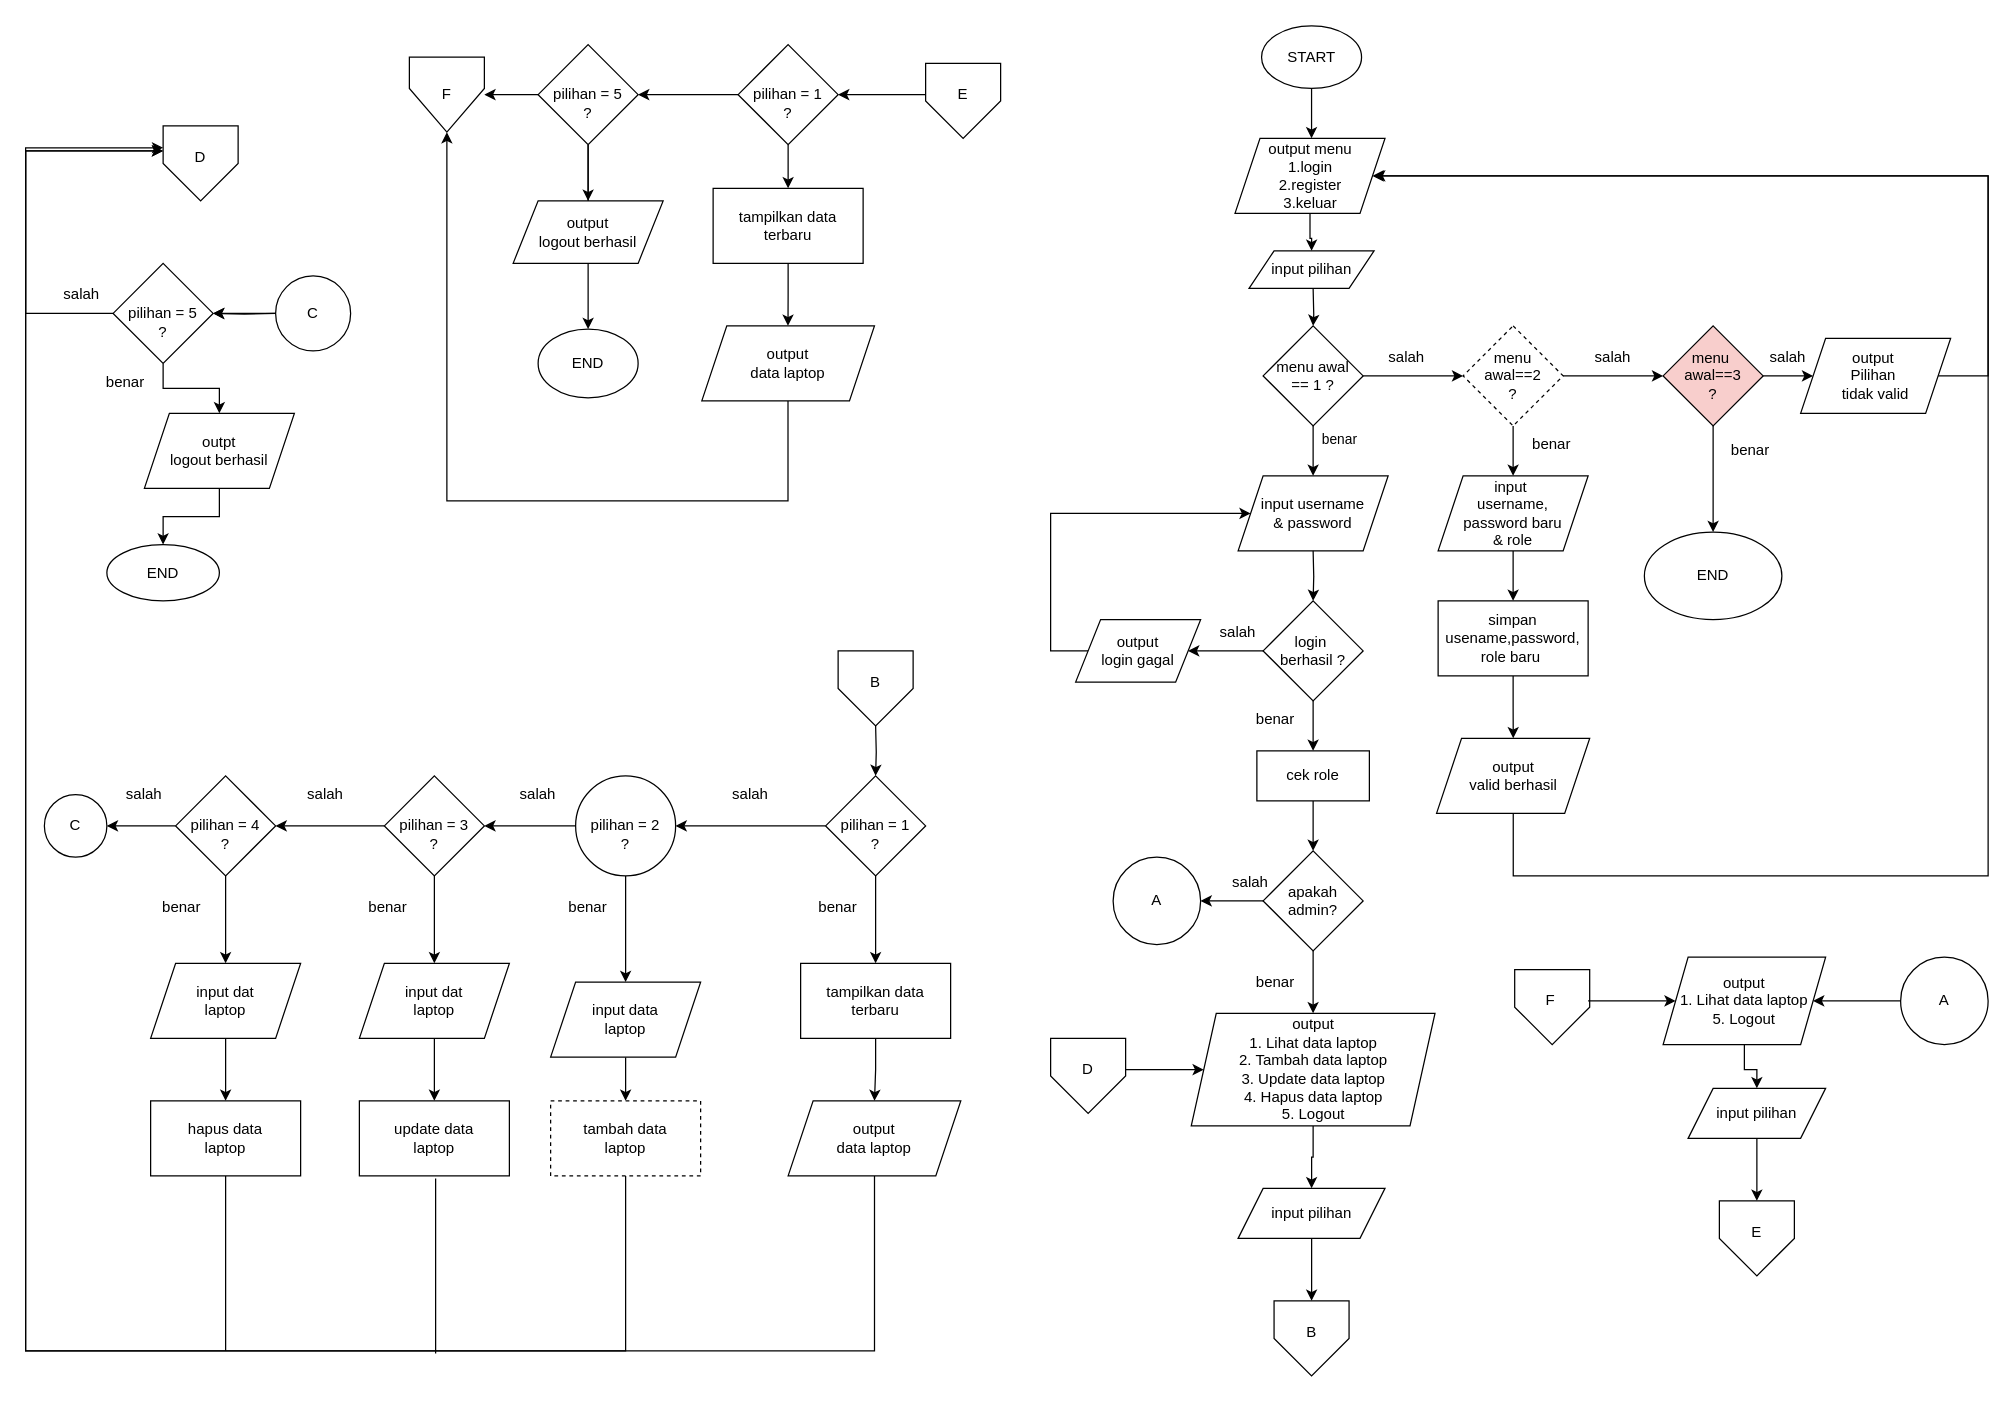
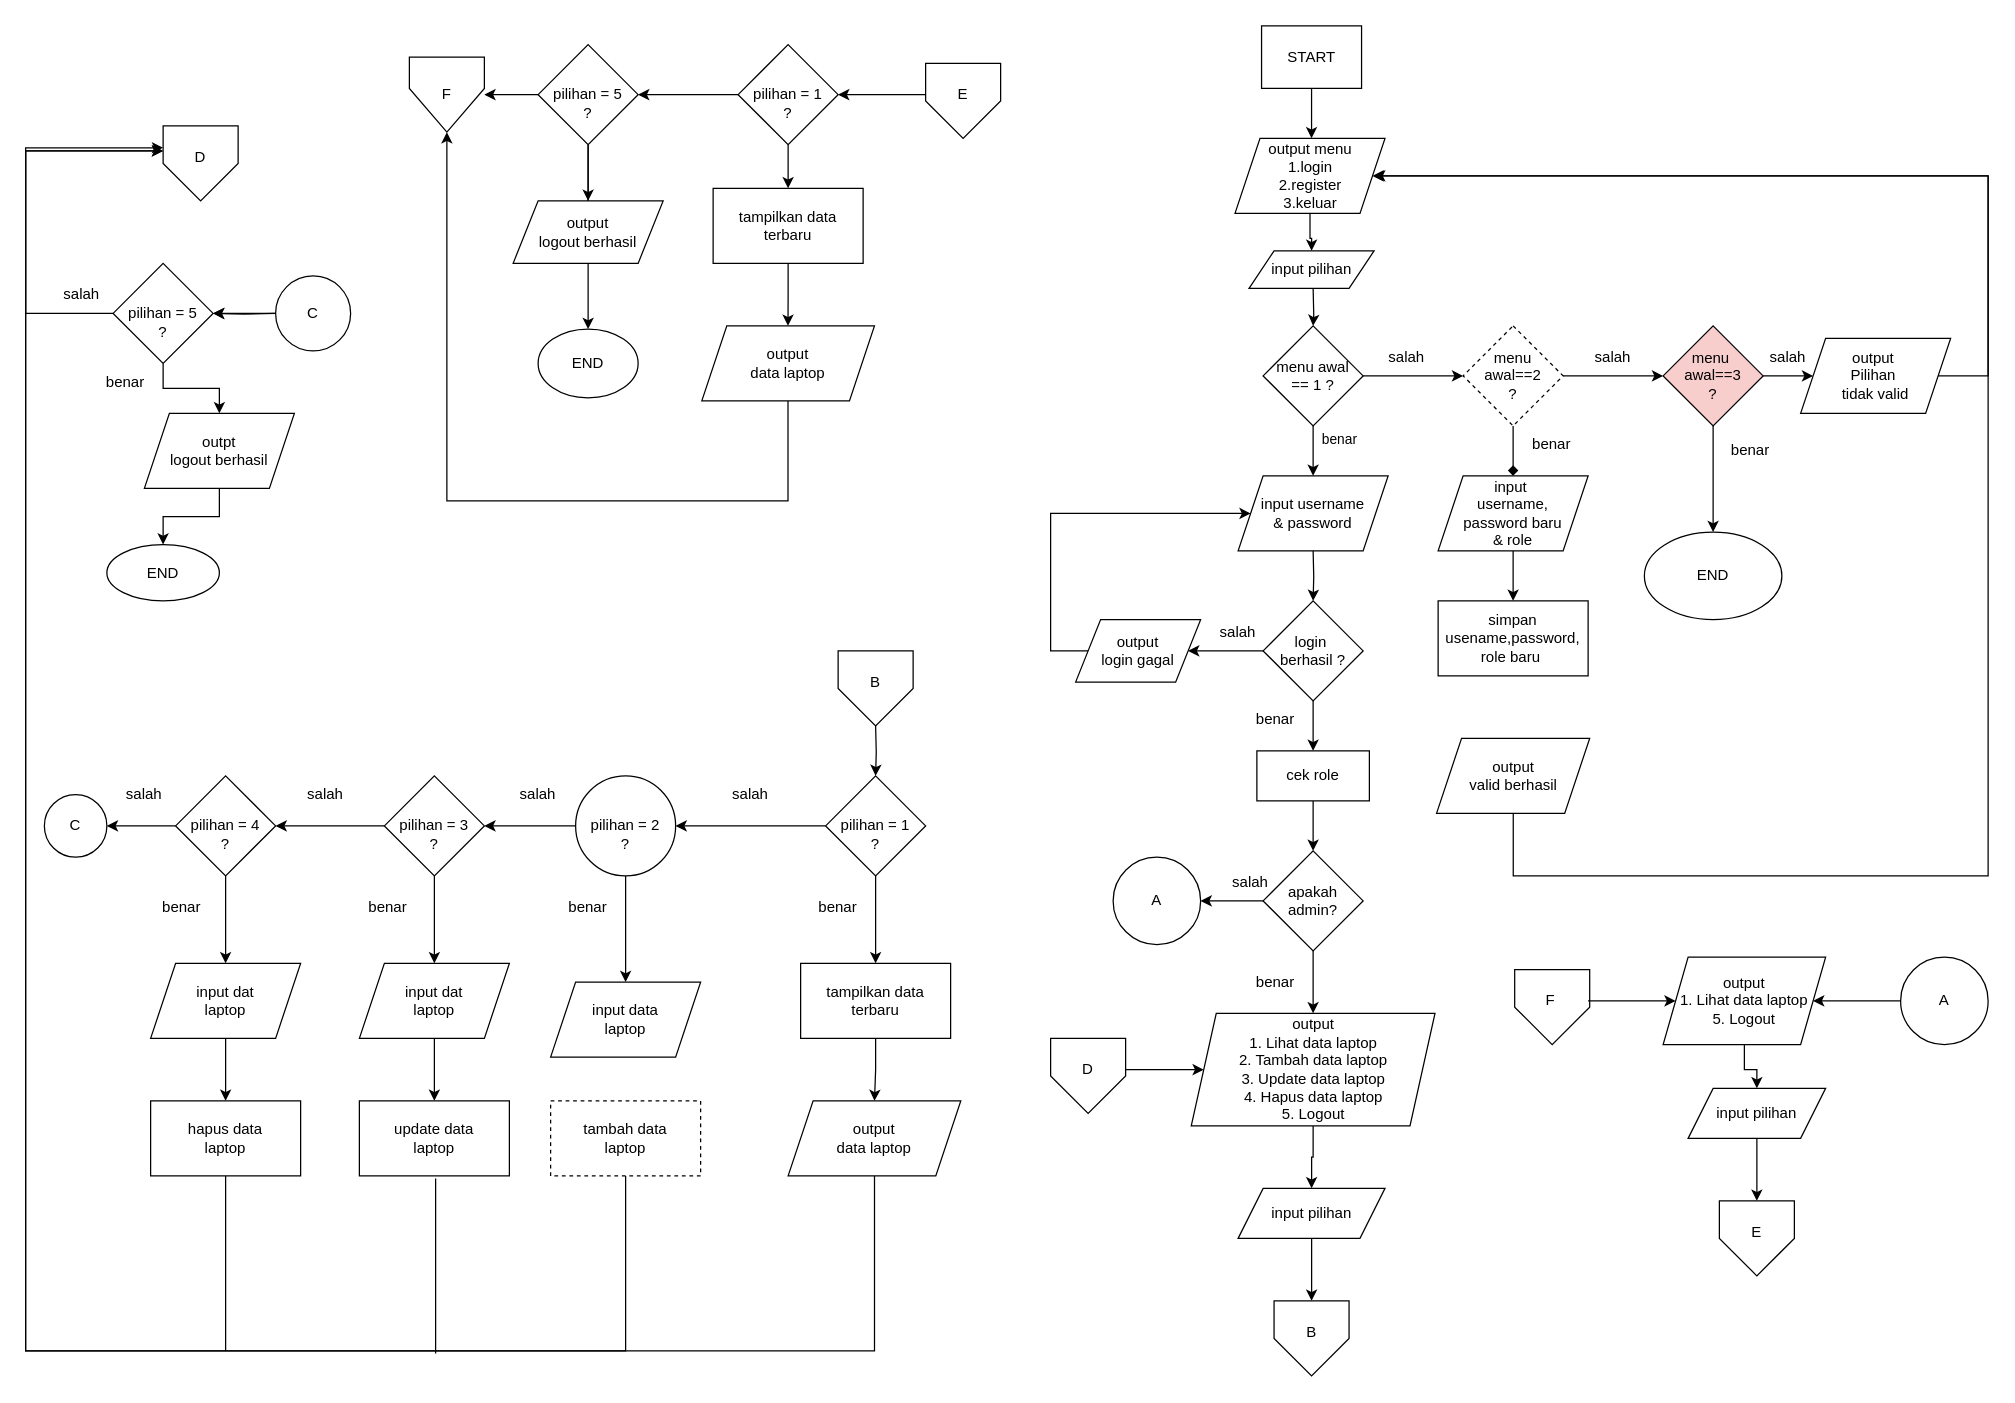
(1312, 57) -> (1312, 57)
(1513, 466) -> (1513, 465)
(1513, 703) -> none
(626, 1081) -> none
